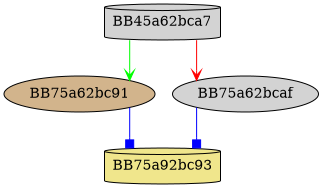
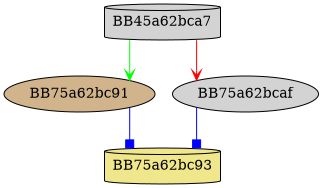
(162, 166) -> (162, 166)
